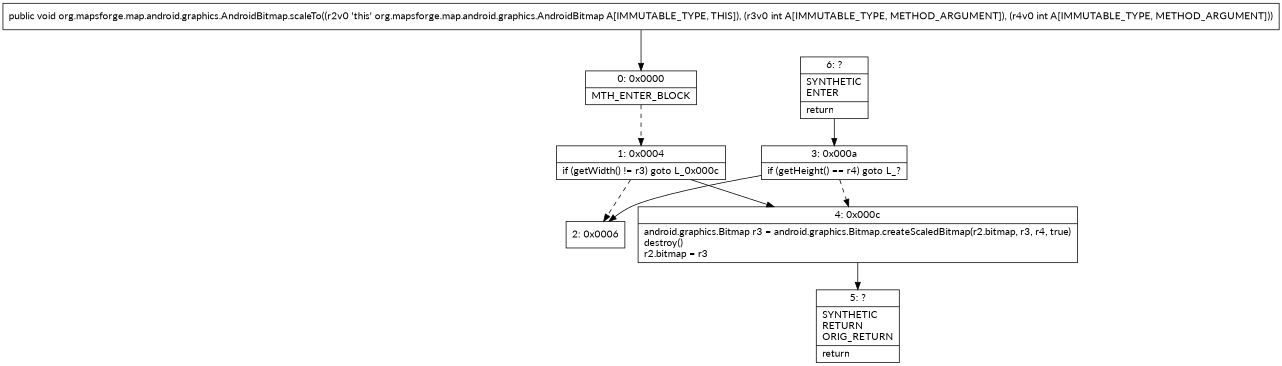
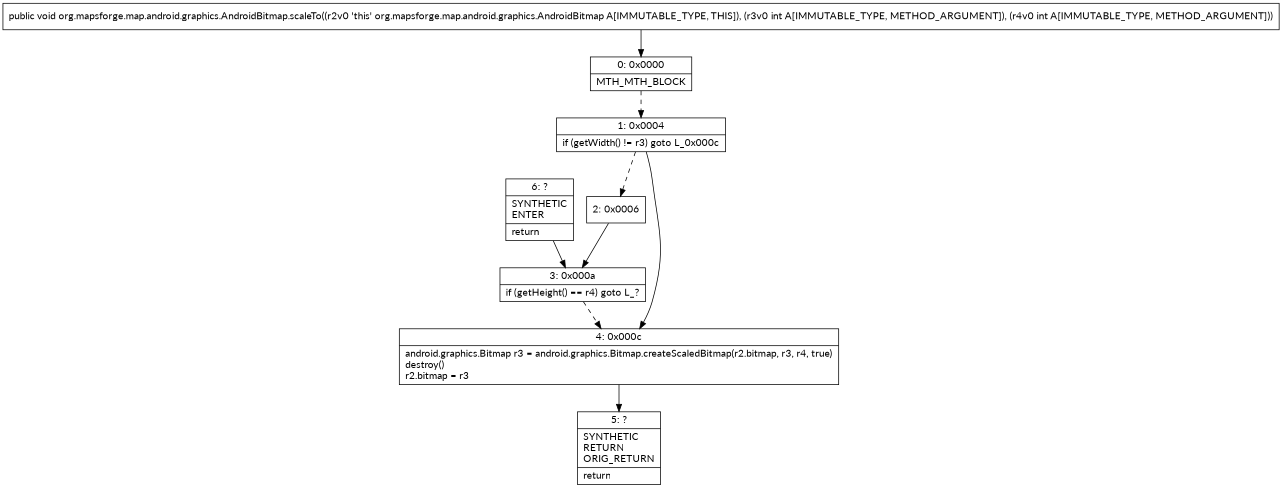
(641, 96) -> (641, 82)
(686, 190) -> (597, 242)
